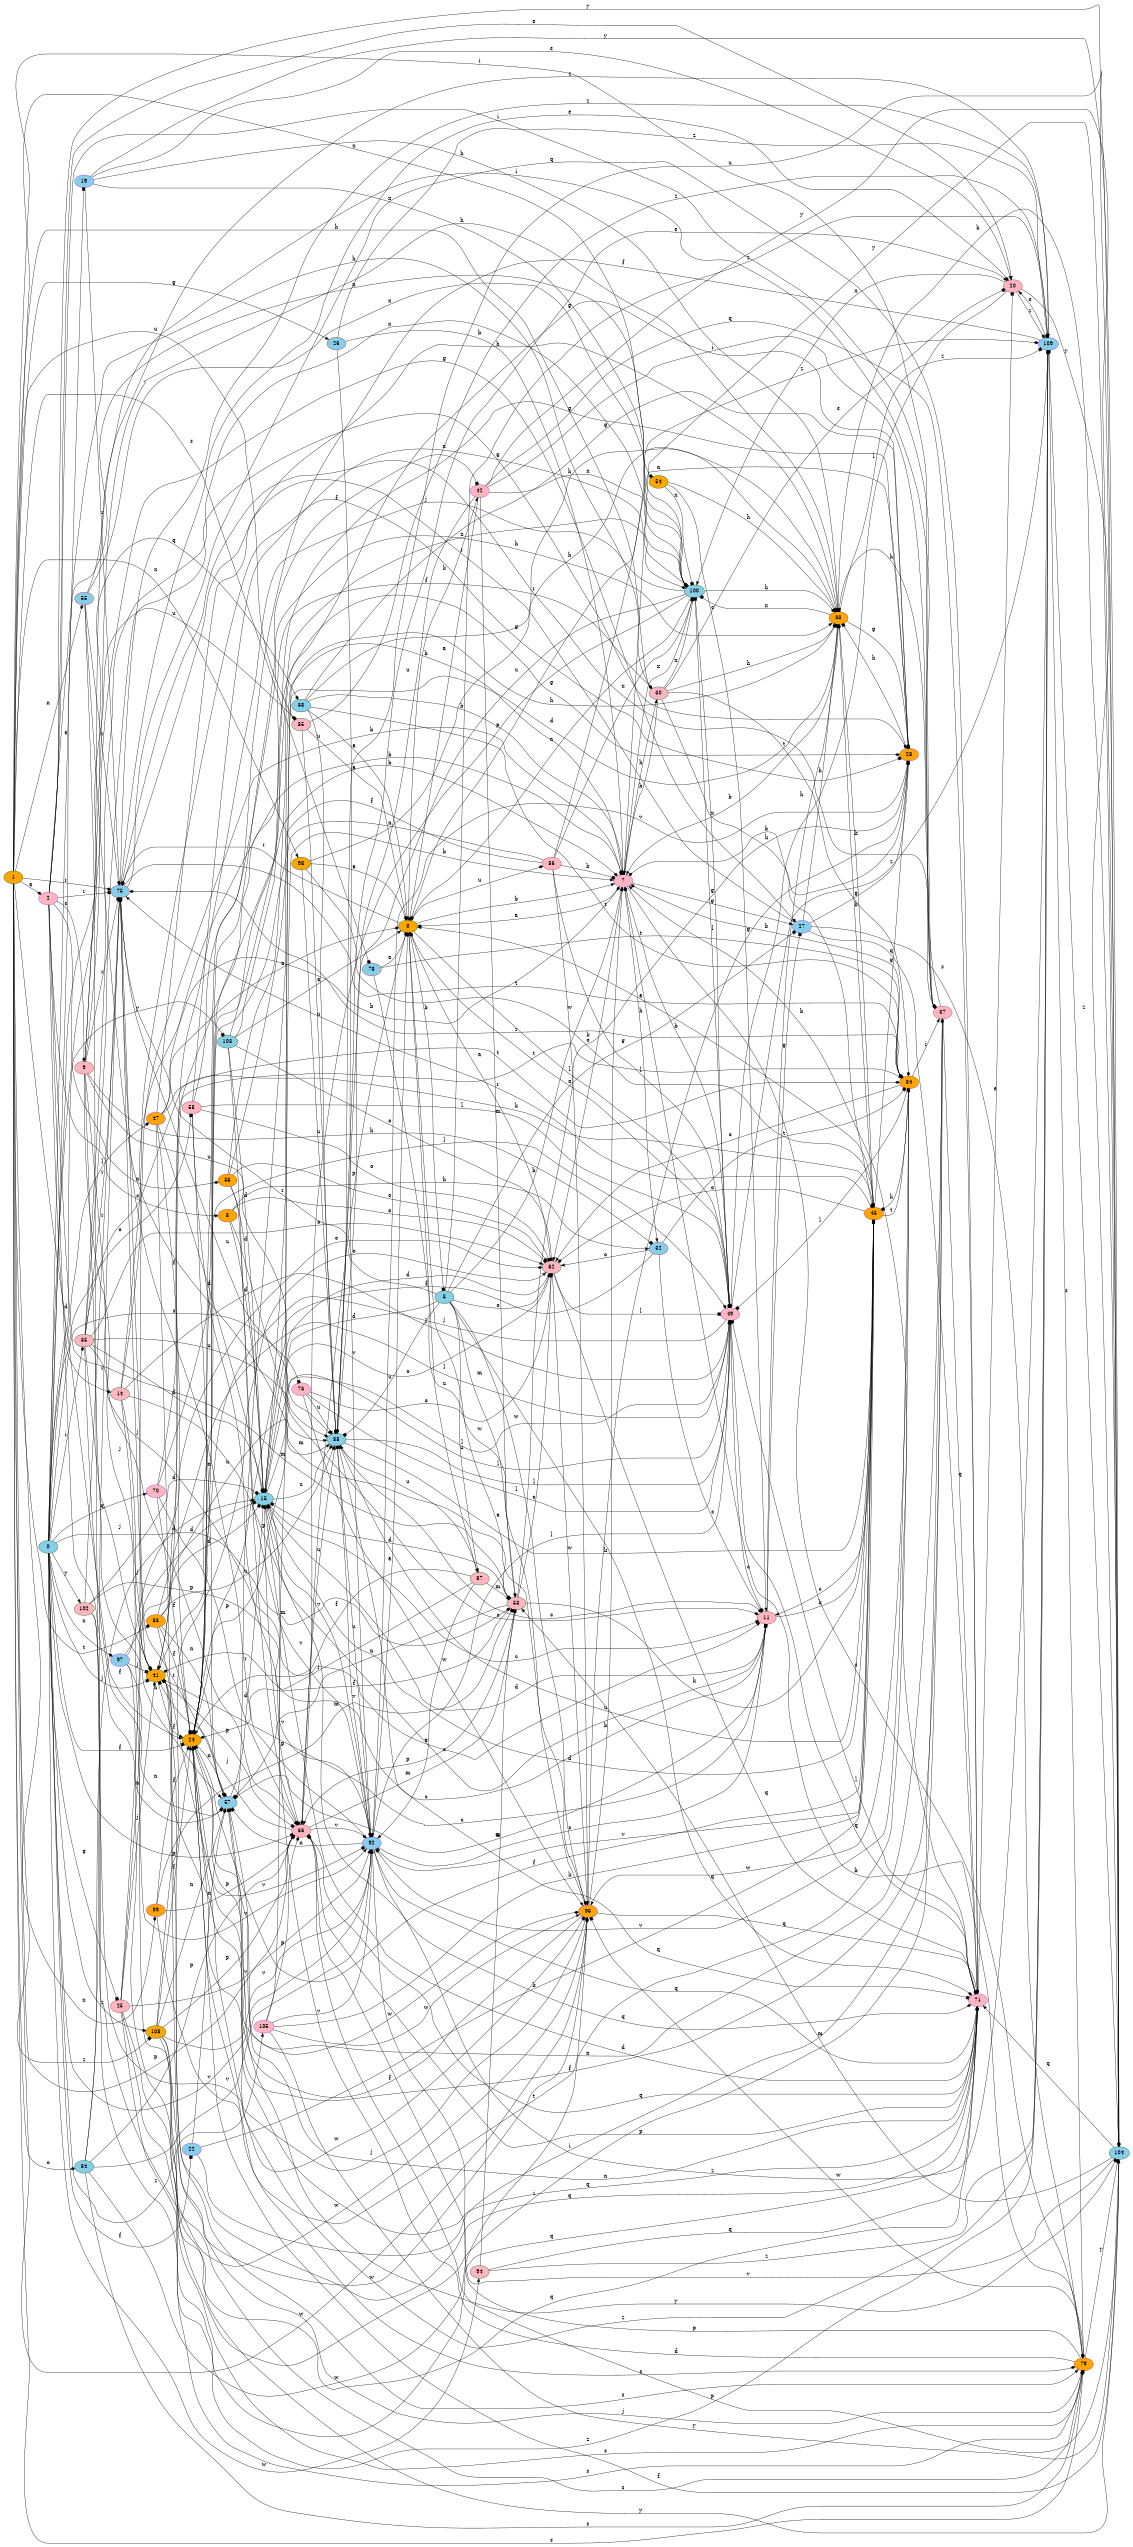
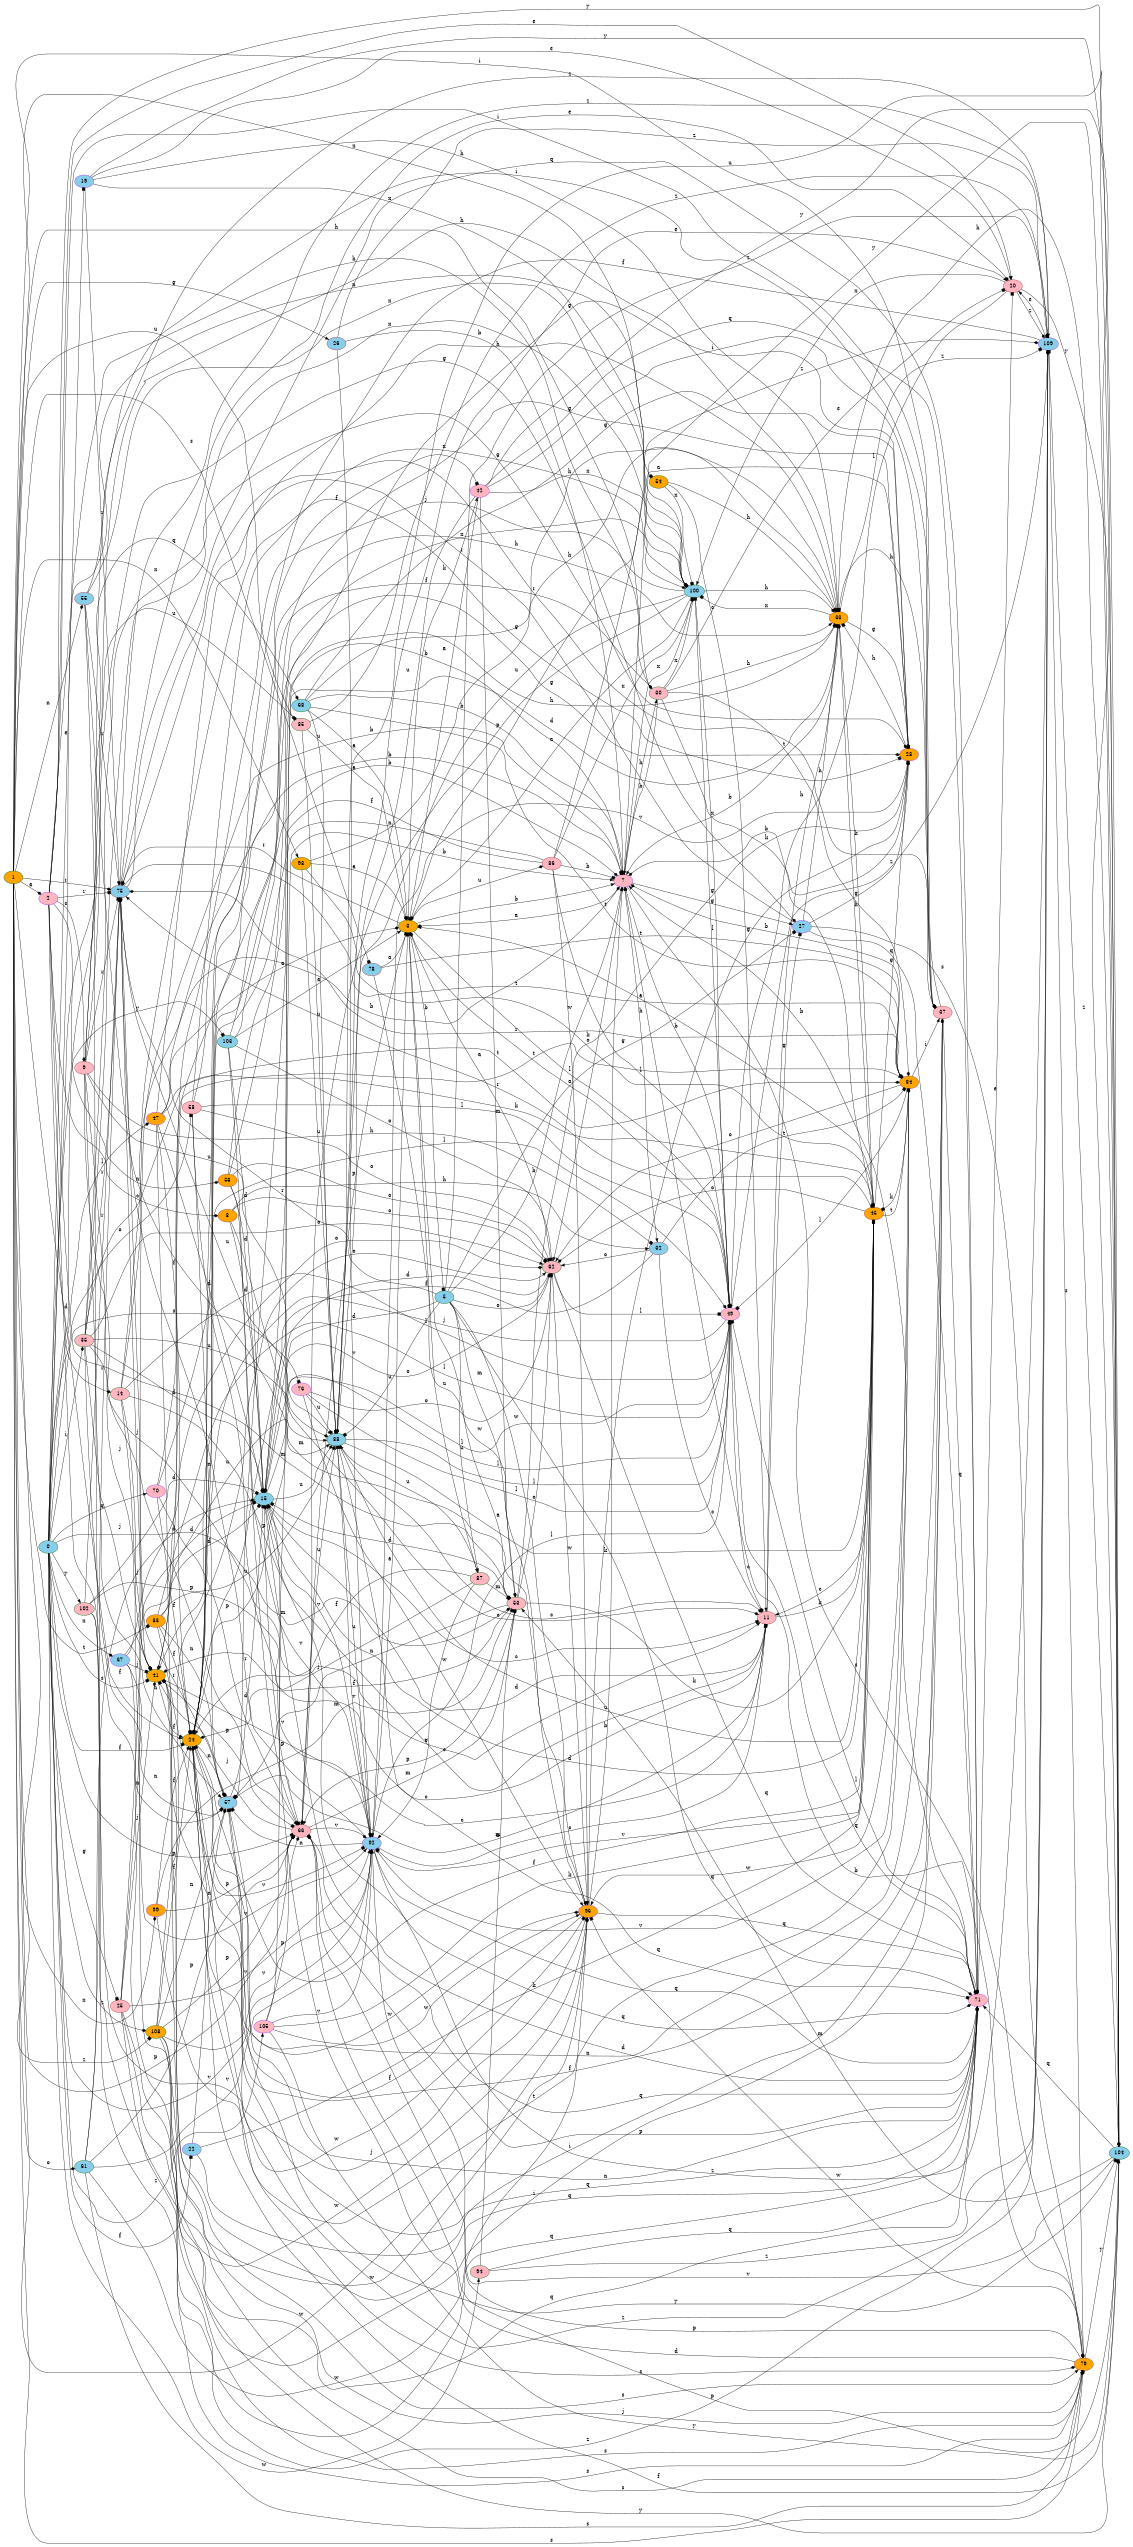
(120, 1660) -> (120, 1660)
(102, 1678) -> (102, 1678)
(84, 2167) -> (84, 2167)
